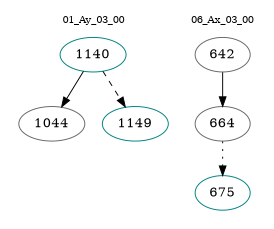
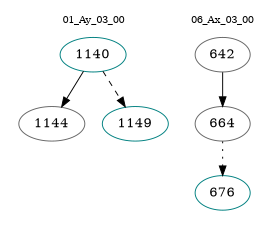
(52, 124) -> (52, 124)
(223, 193) -> (223, 193)
